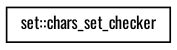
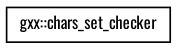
(88, 25) -> (88, 25)
